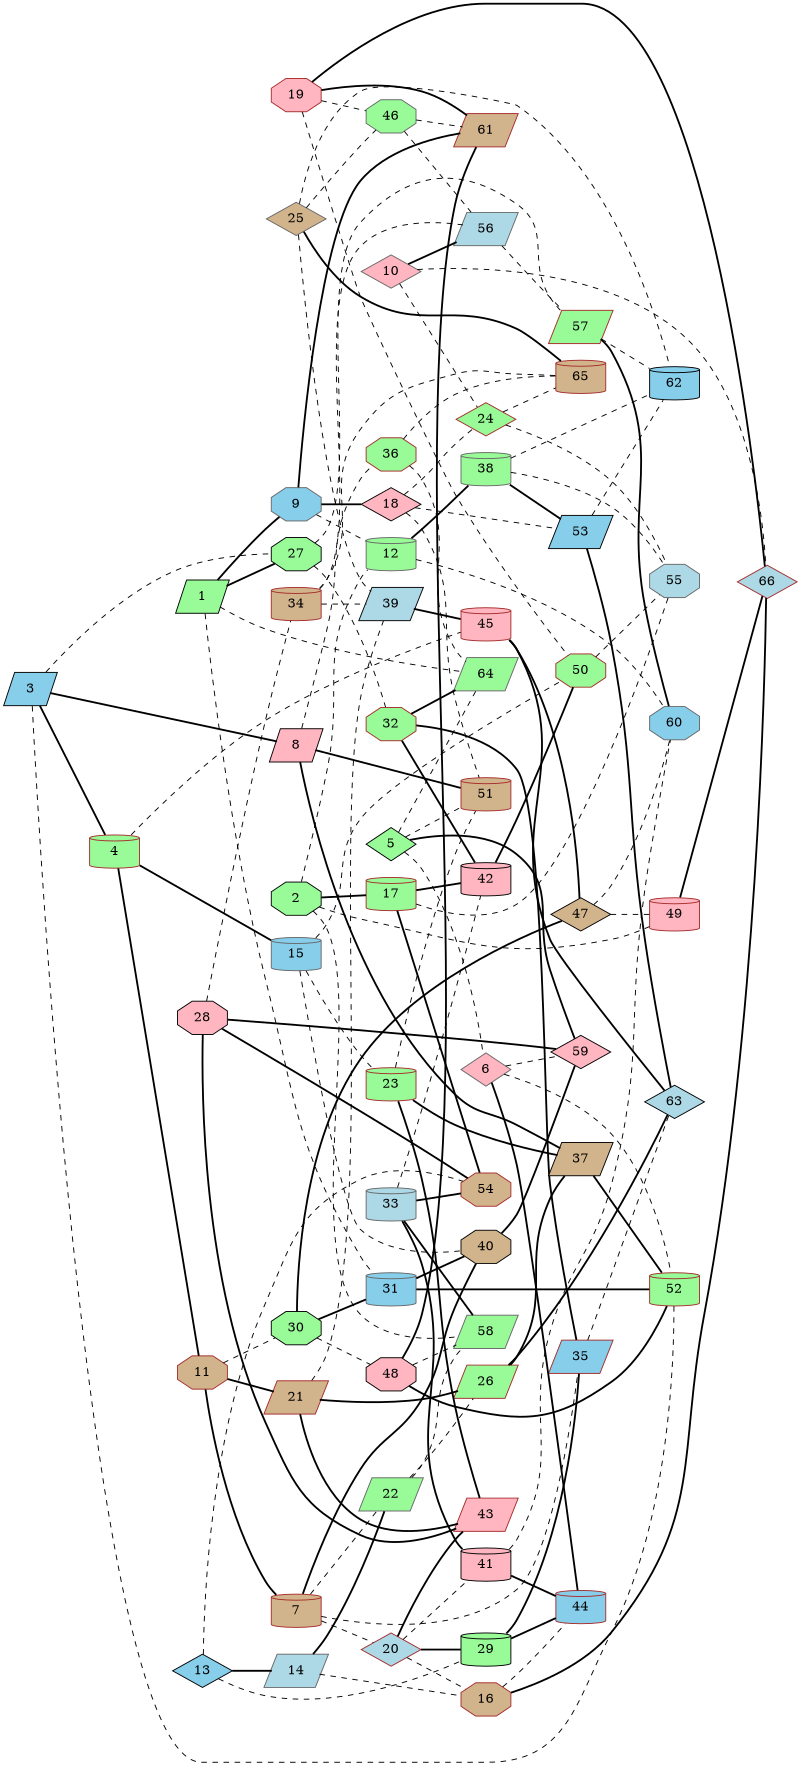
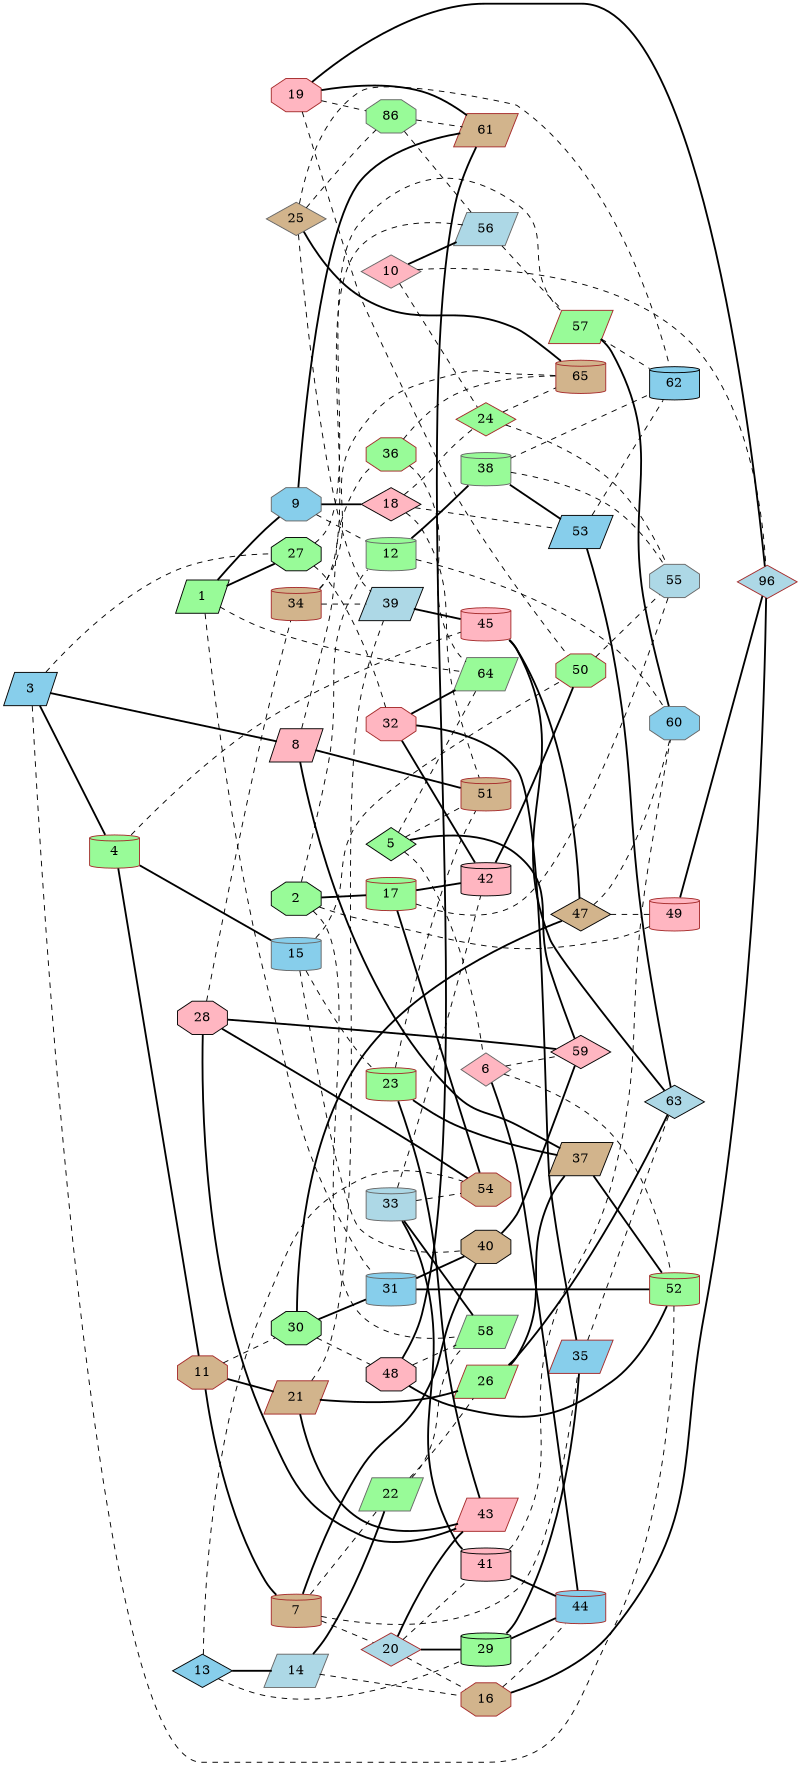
(391, 116) -> (391, 116)
(767, 582) -> (767, 582)
(391, 724) -> (391, 724)
(433, 1198) -> (433, 1198)
